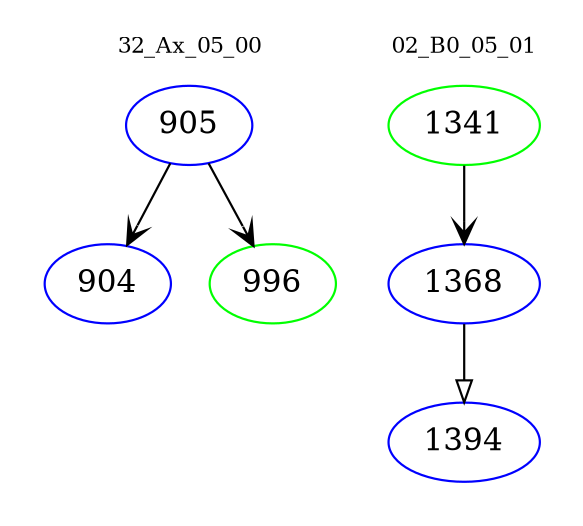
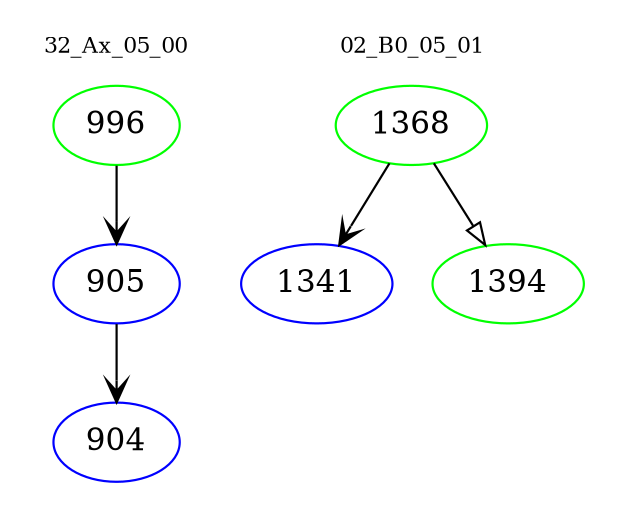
(464, 125) -> (317, 284)
(464, 194) -> (370, 195)
(226, 195) -> (117, 194)
(464, 284) -> (411, 125)
(464, 442) -> (508, 284)
